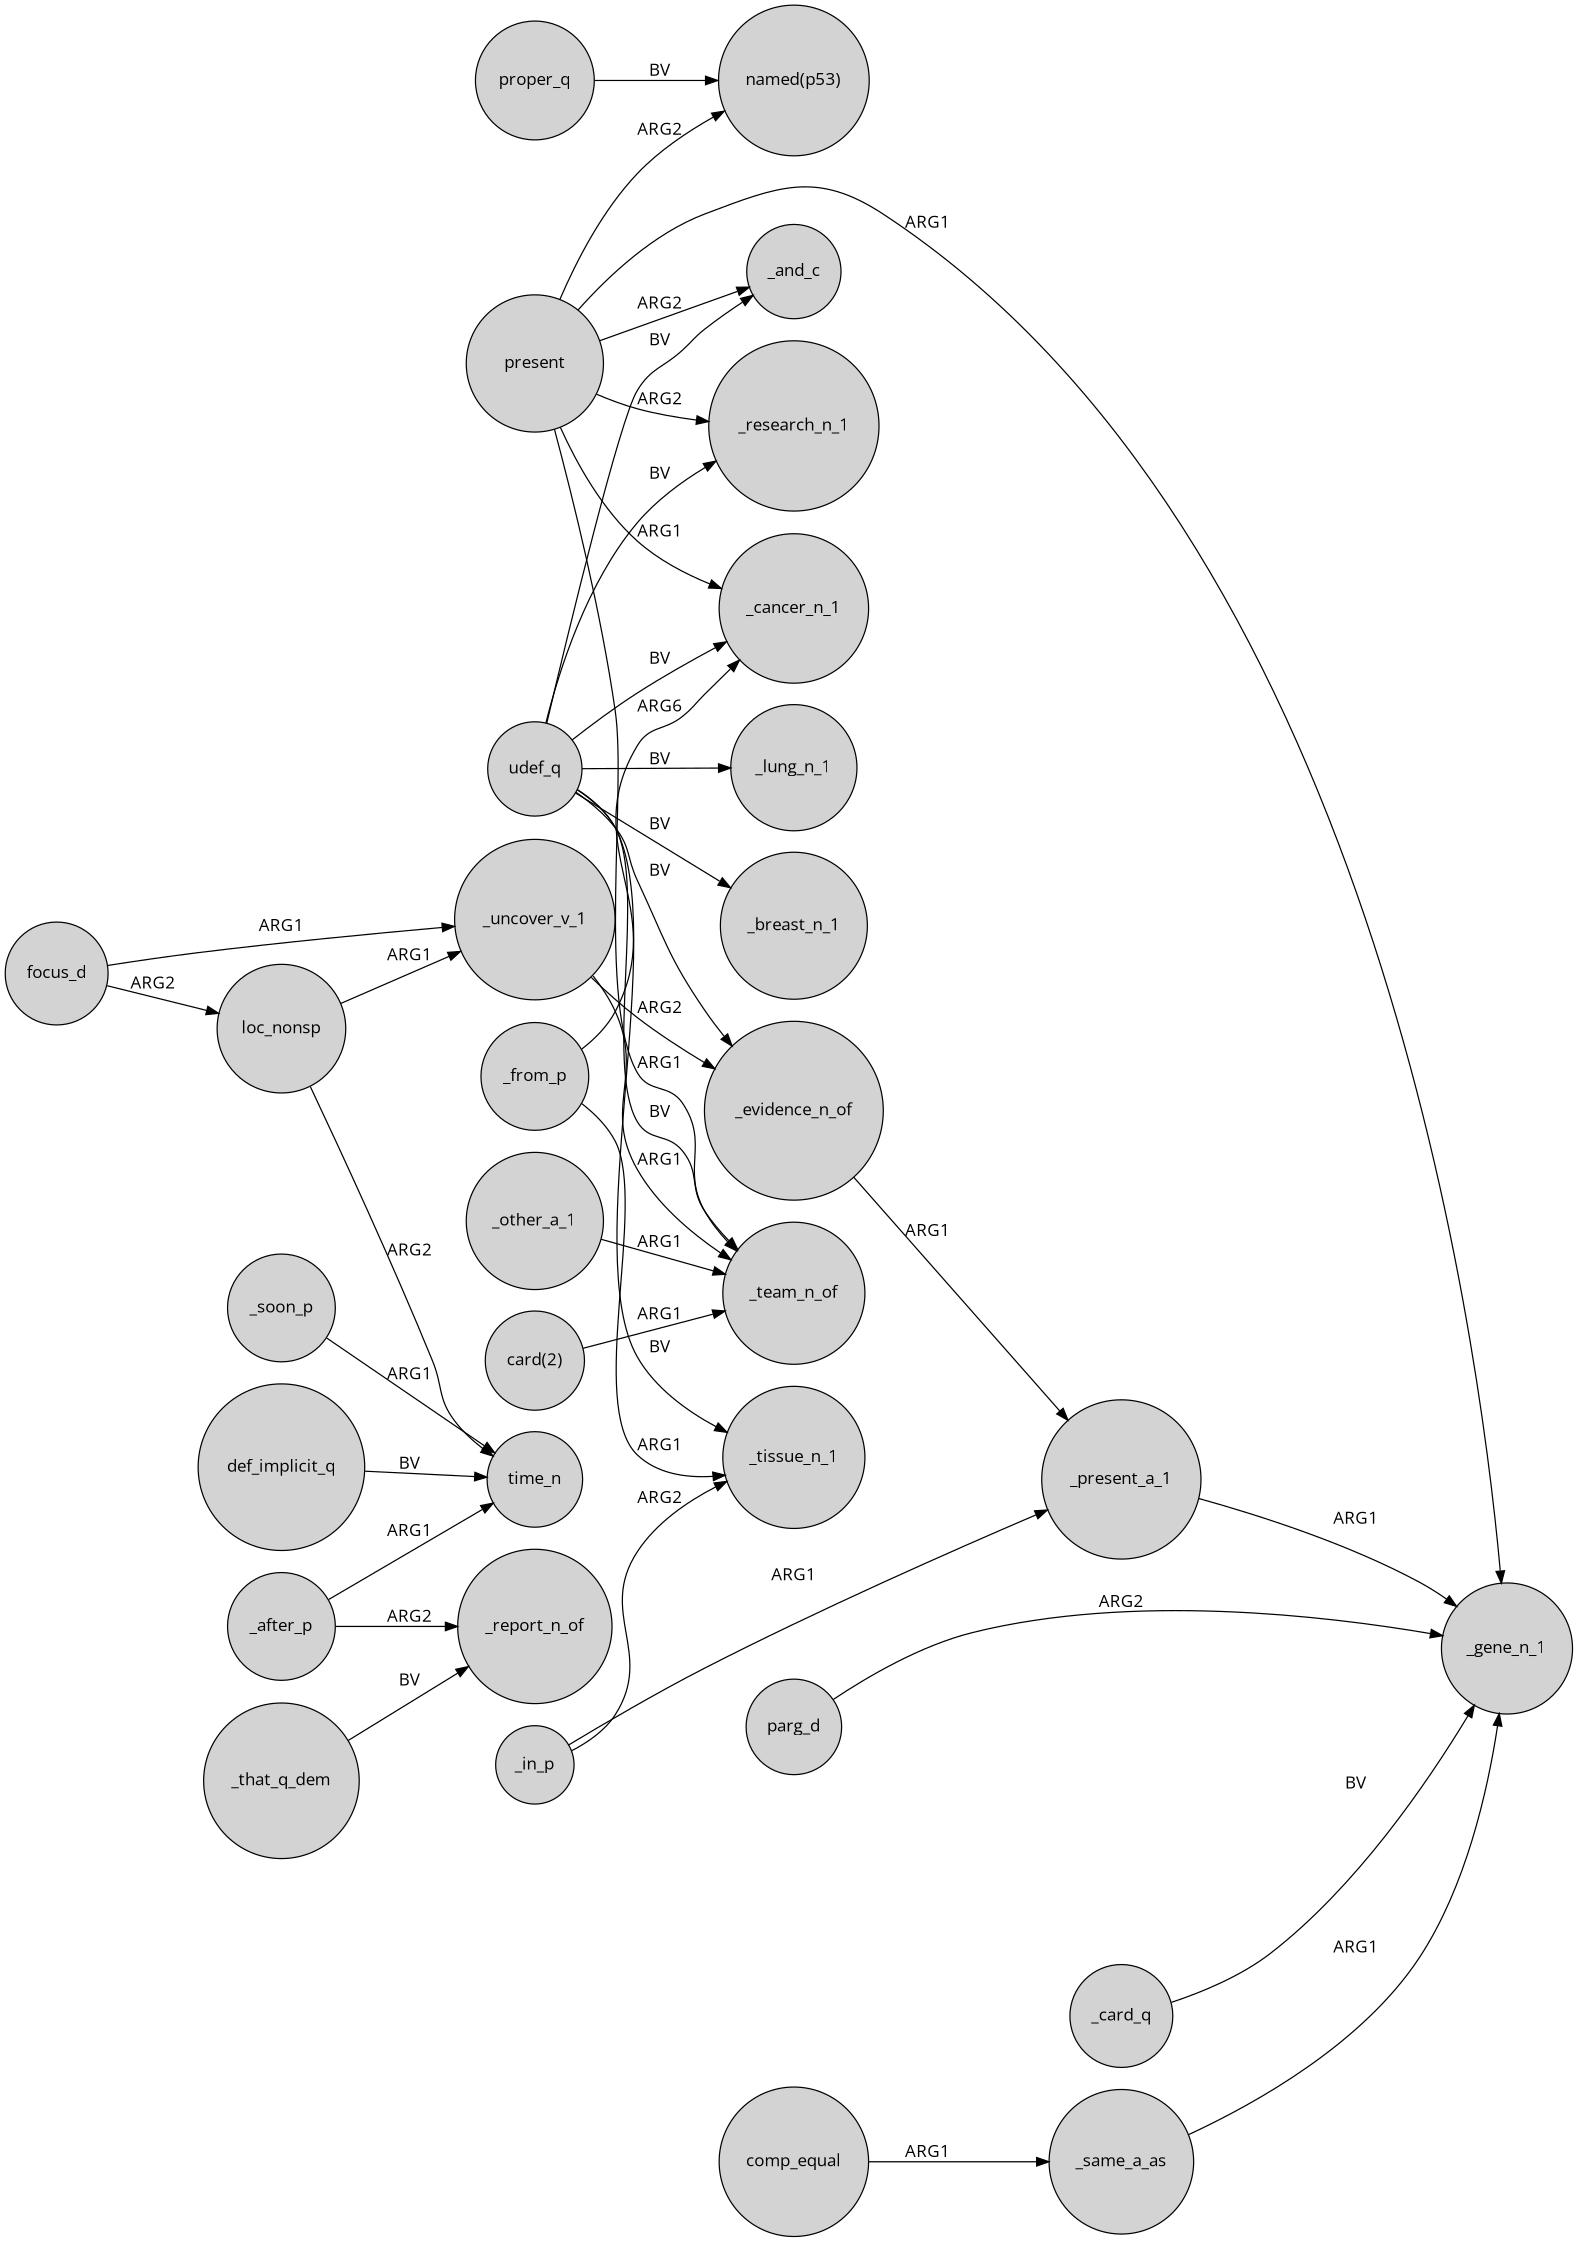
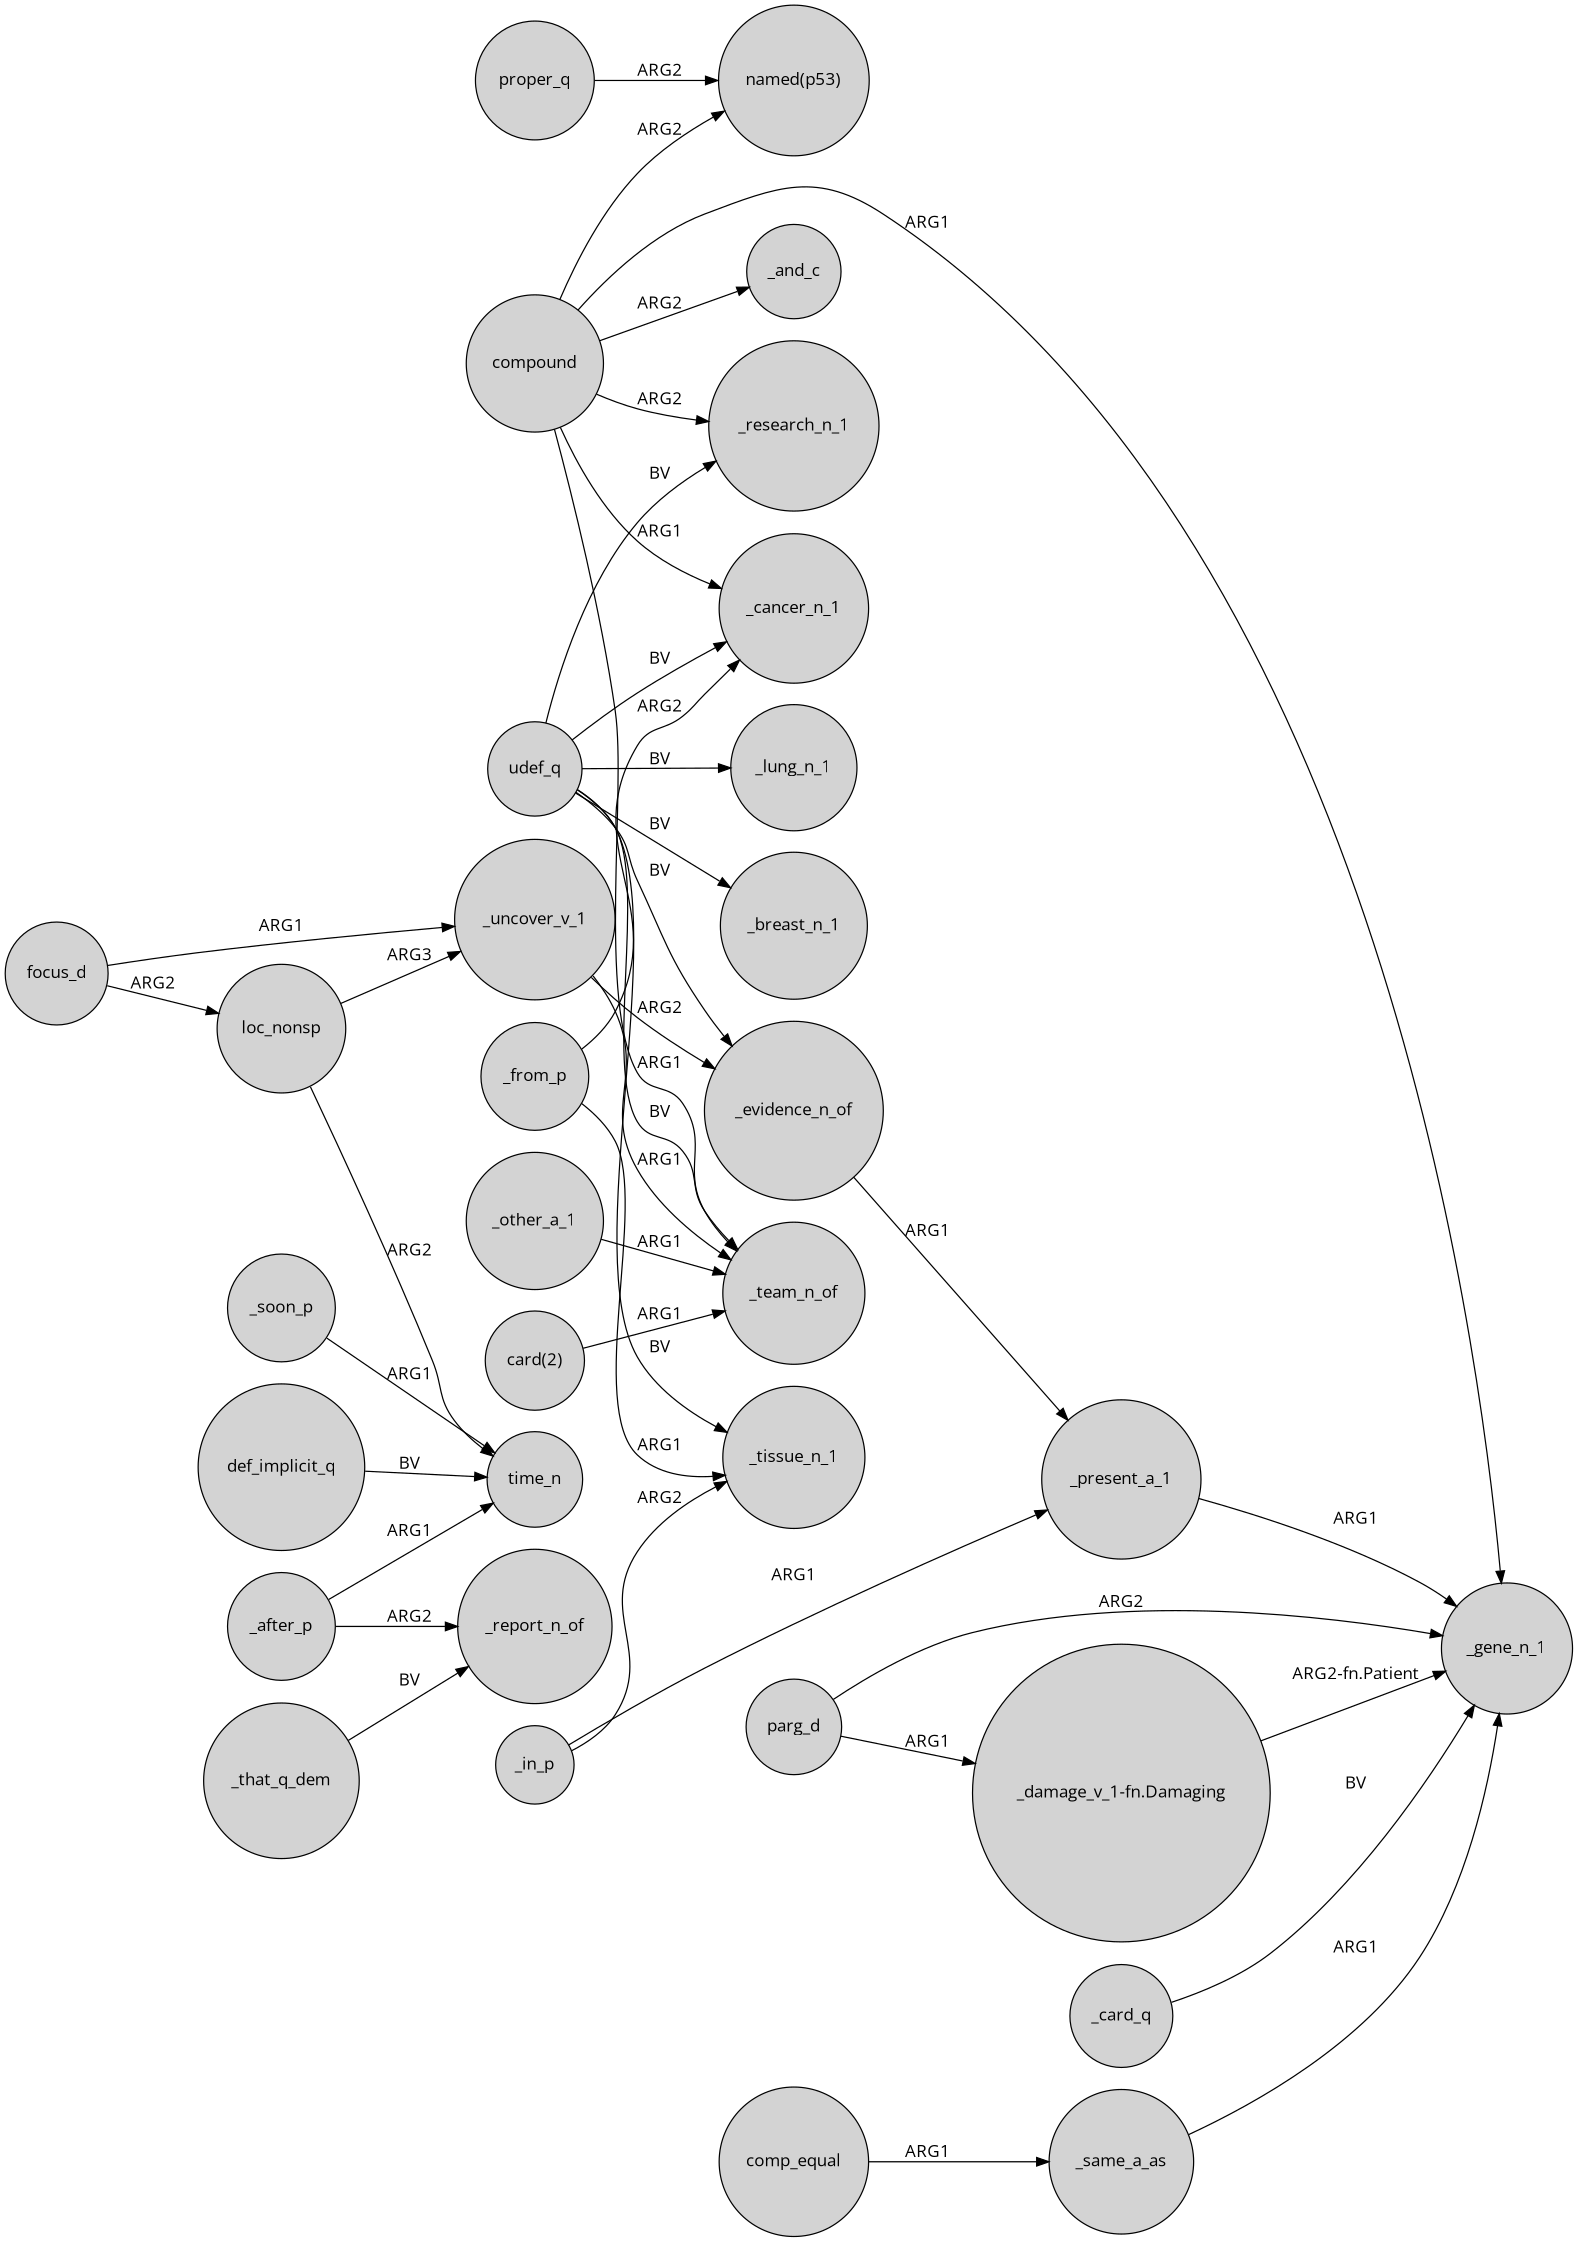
(660, 71) -> (660, 71)
(535, 363) -> (535, 363)
(605, 489) -> none
(660, 707) -> (660, 707)
(410, 956) -> (410, 956)
none -> (1121, 1793)
